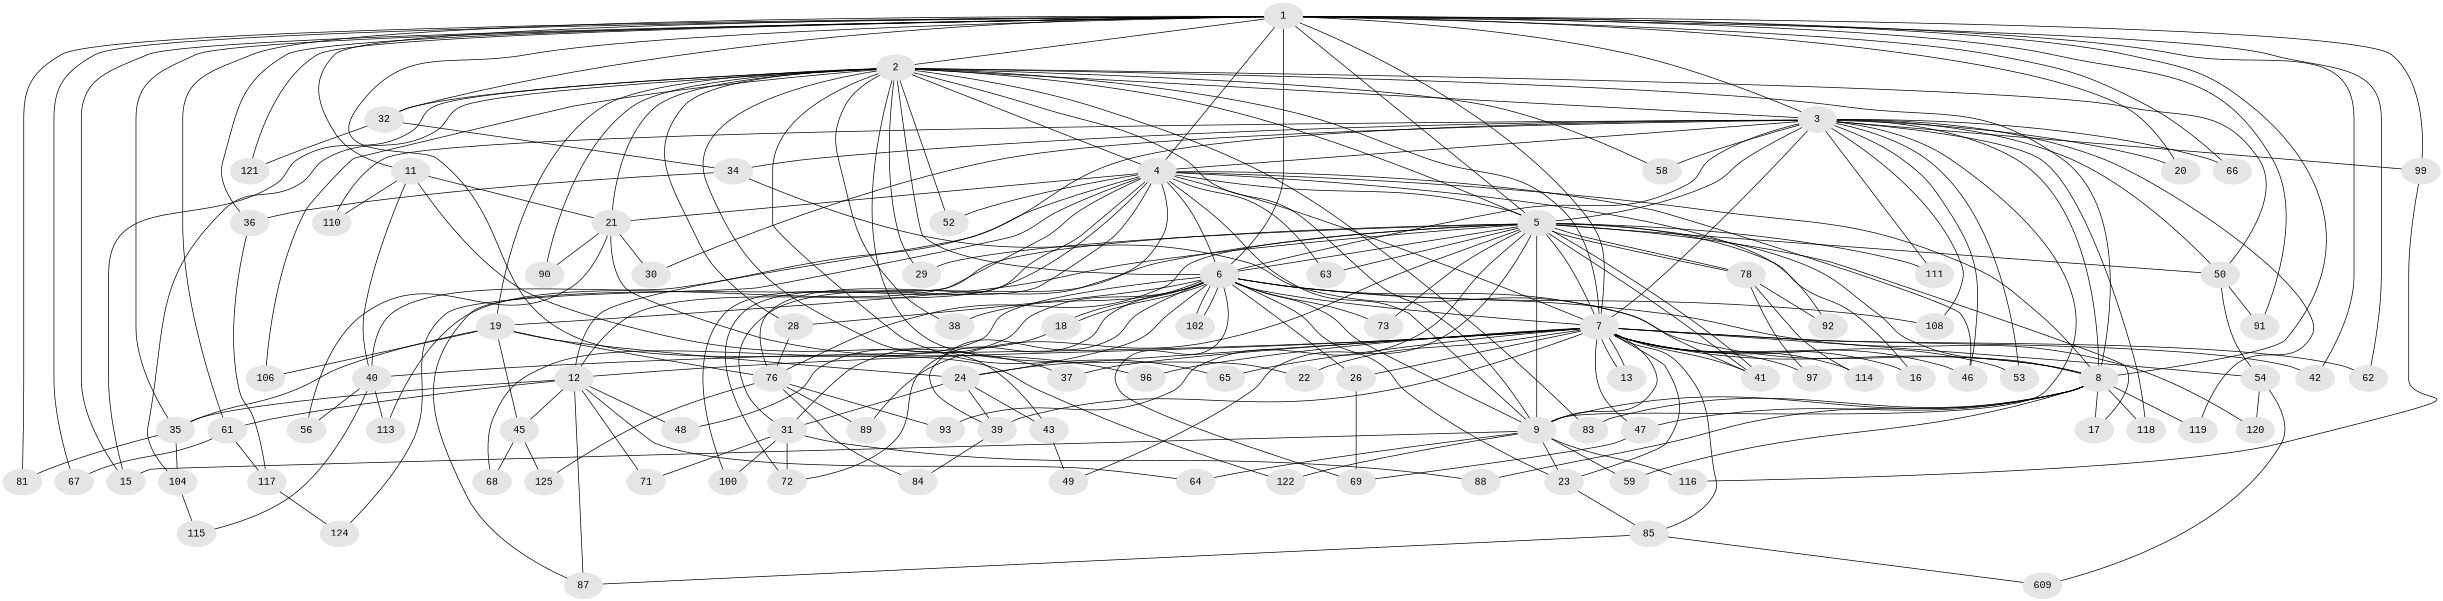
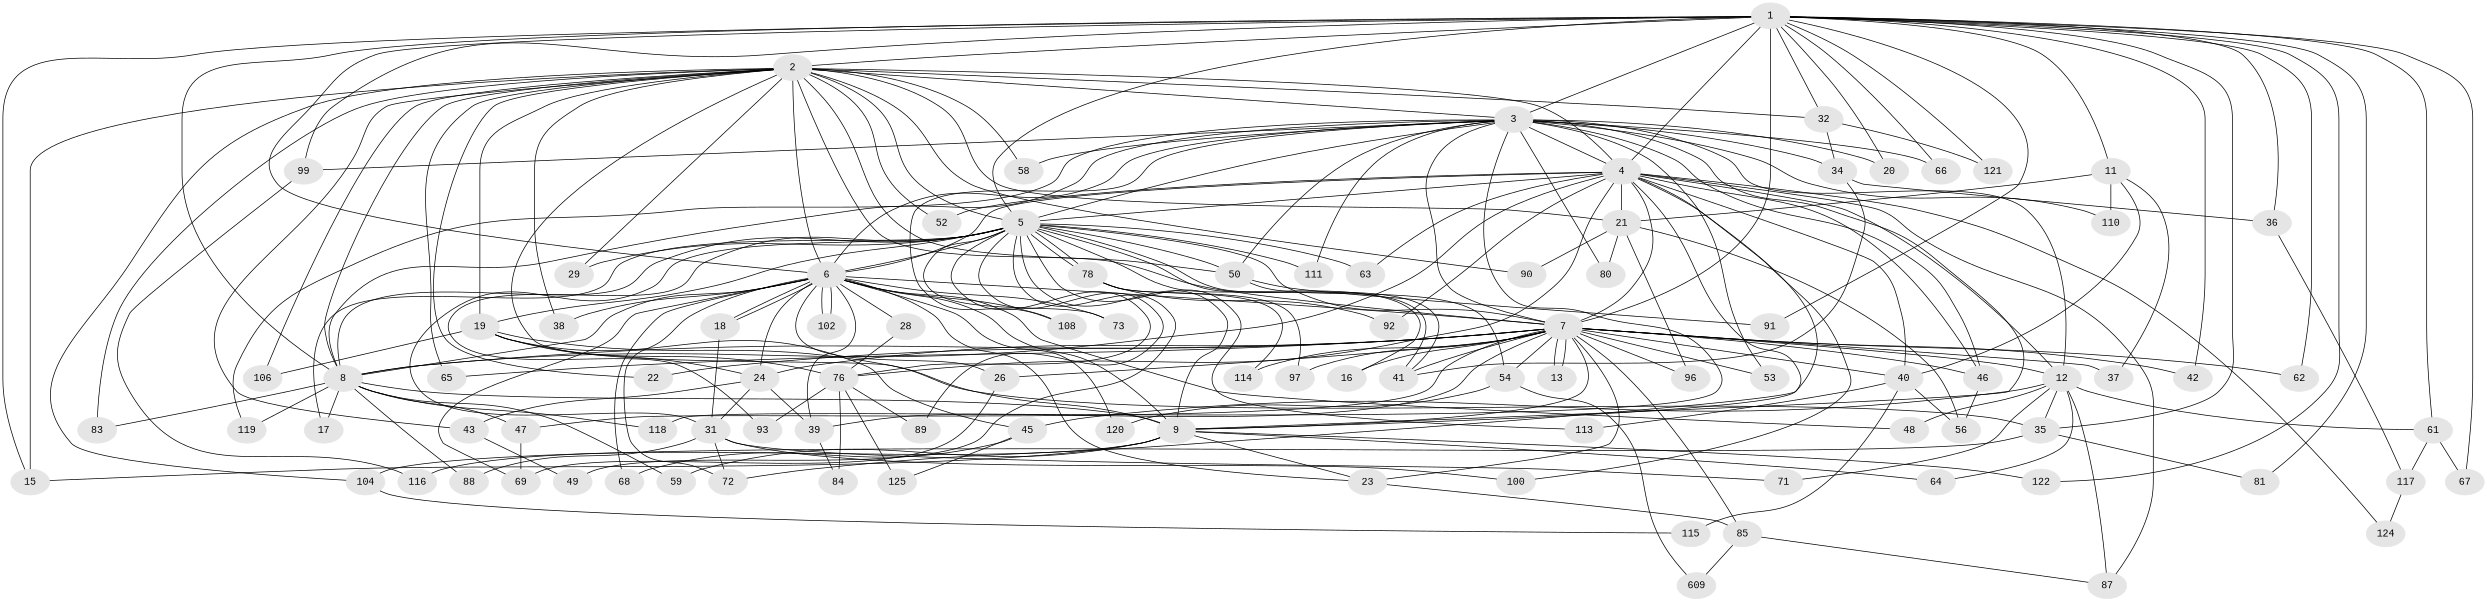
(668, 132) -> none
(651, 275) -> (1606, 275)
none -> (1973, 402)
